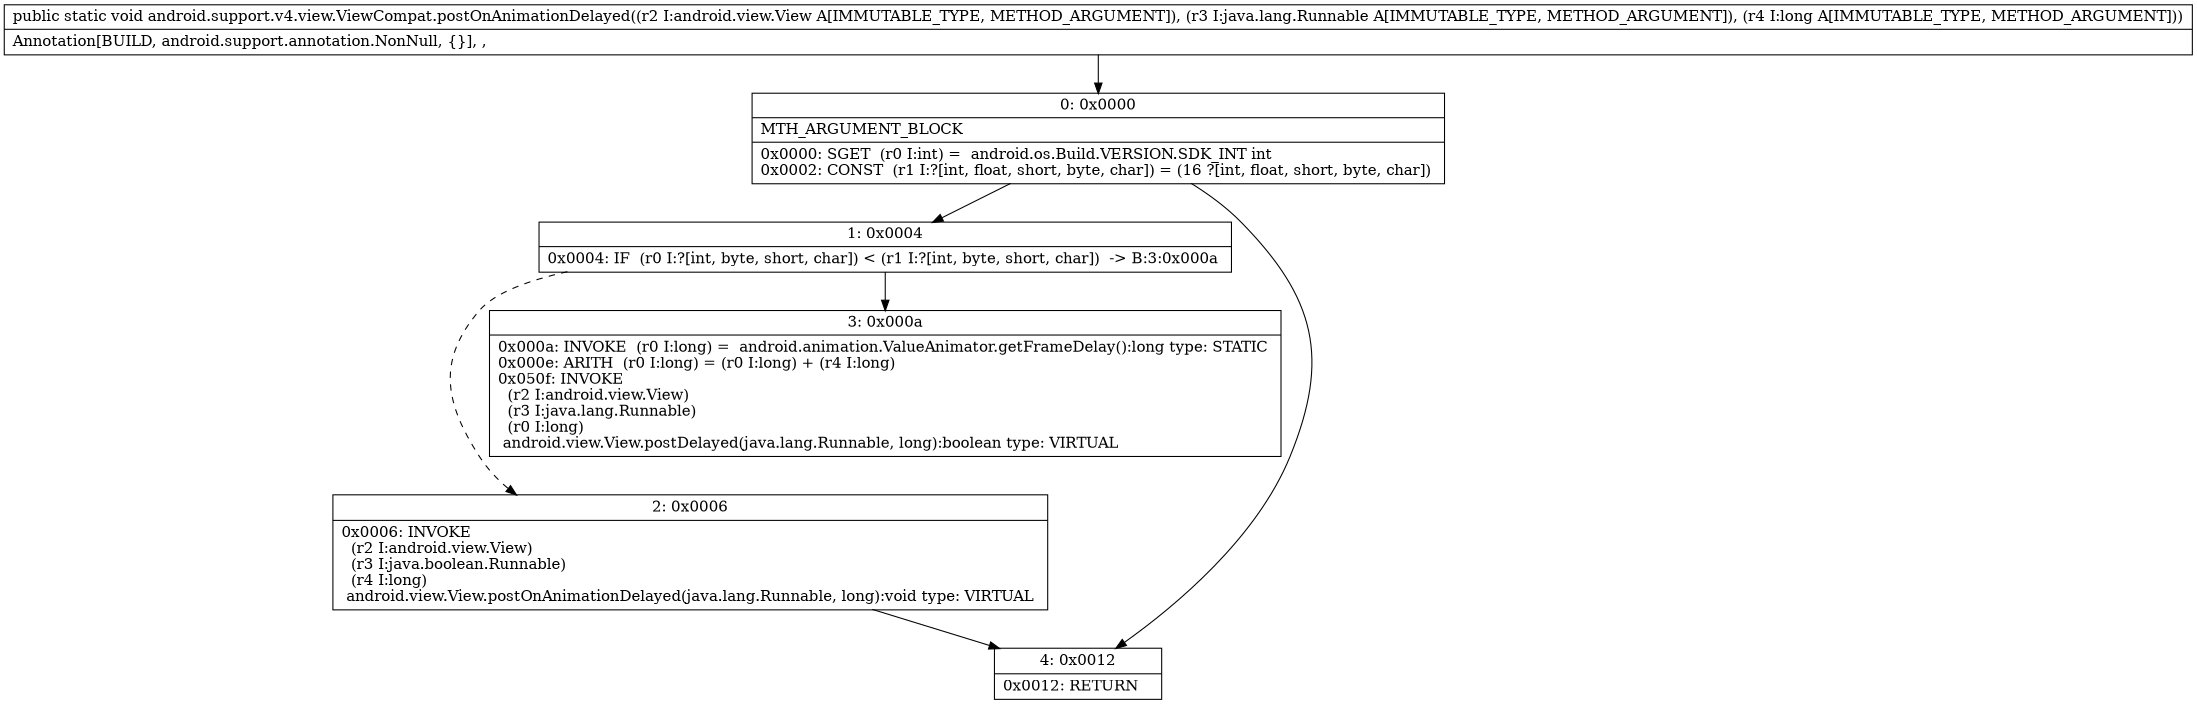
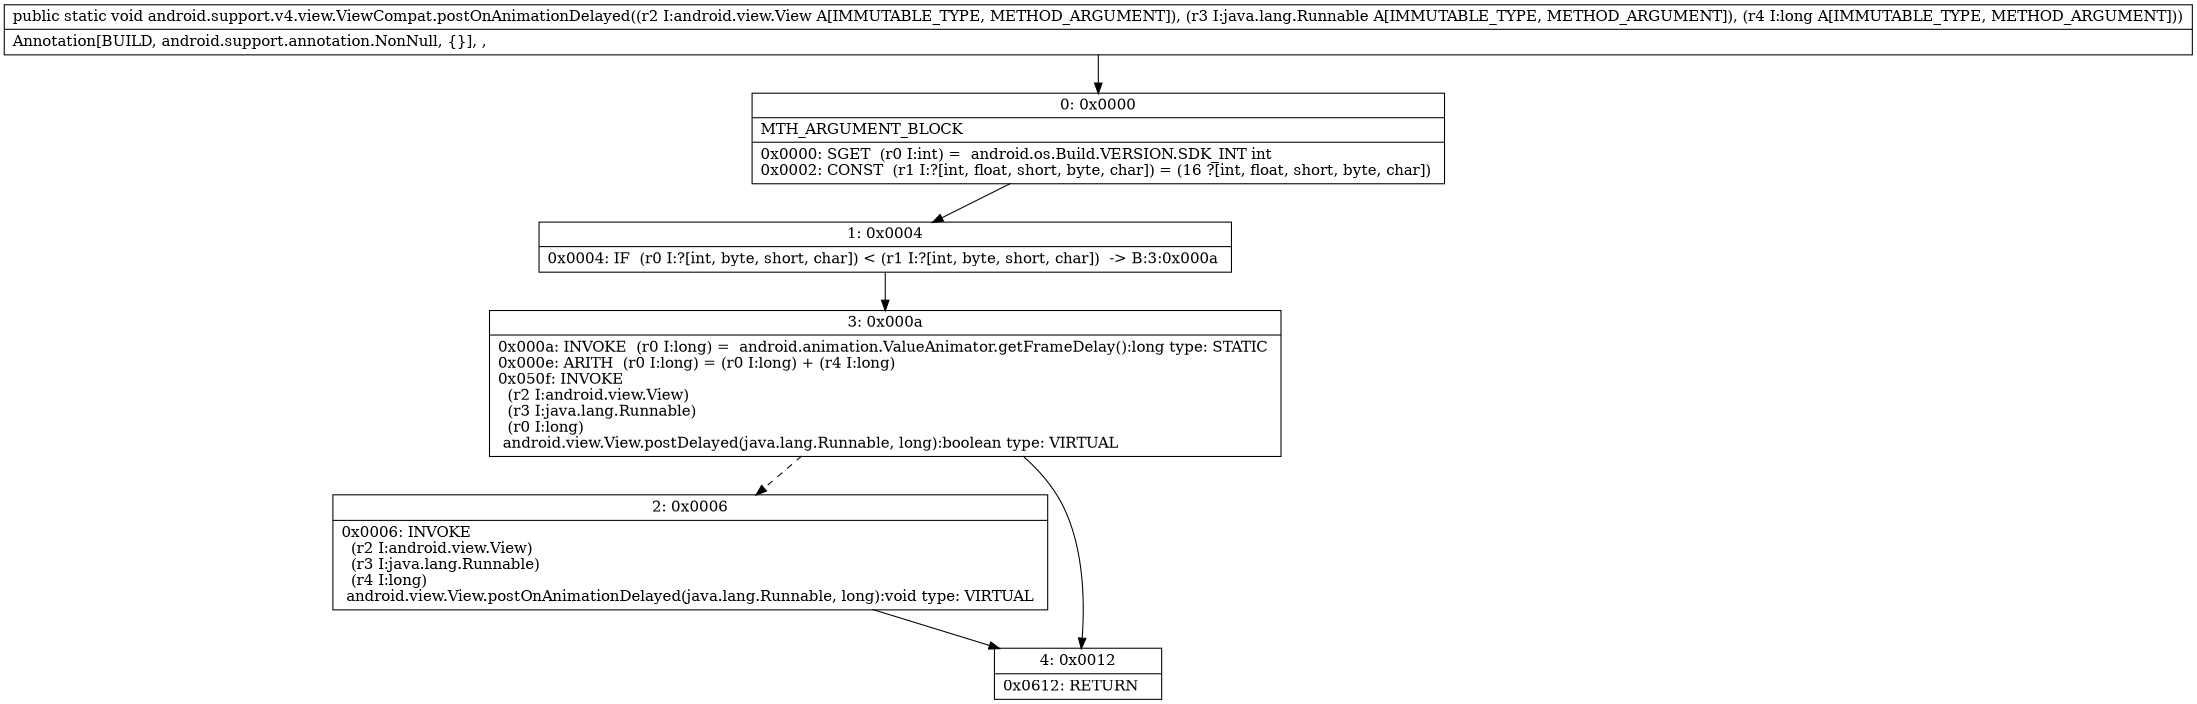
(454, 356) -> (783, 472)
(1302, 424) -> (1075, 539)
(454, 565) -> (441, 565)
(1078, 686) -> (1078, 686)
